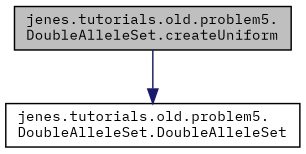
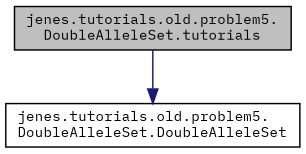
(153, 28) -> (153, 28)
